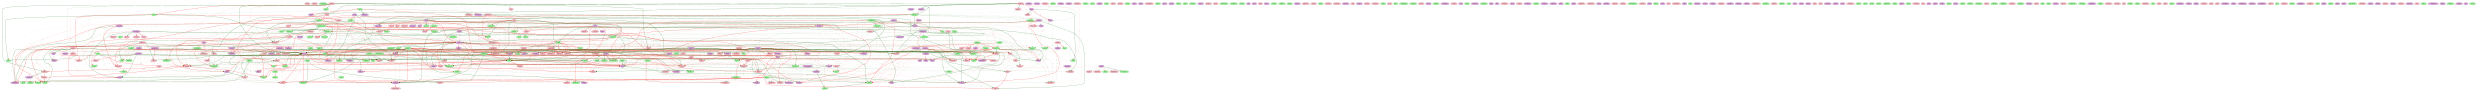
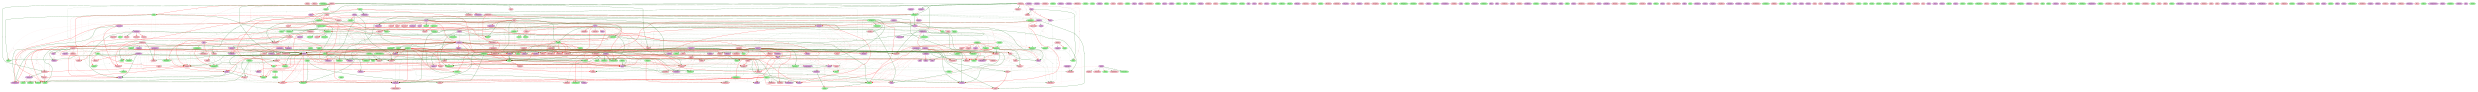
(491, 26) -> (491, 26)
